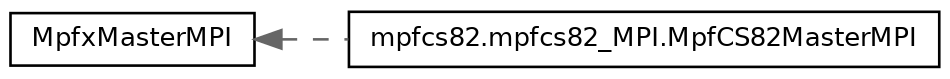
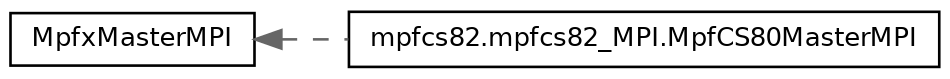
(644, 39) -> (644, 39)
